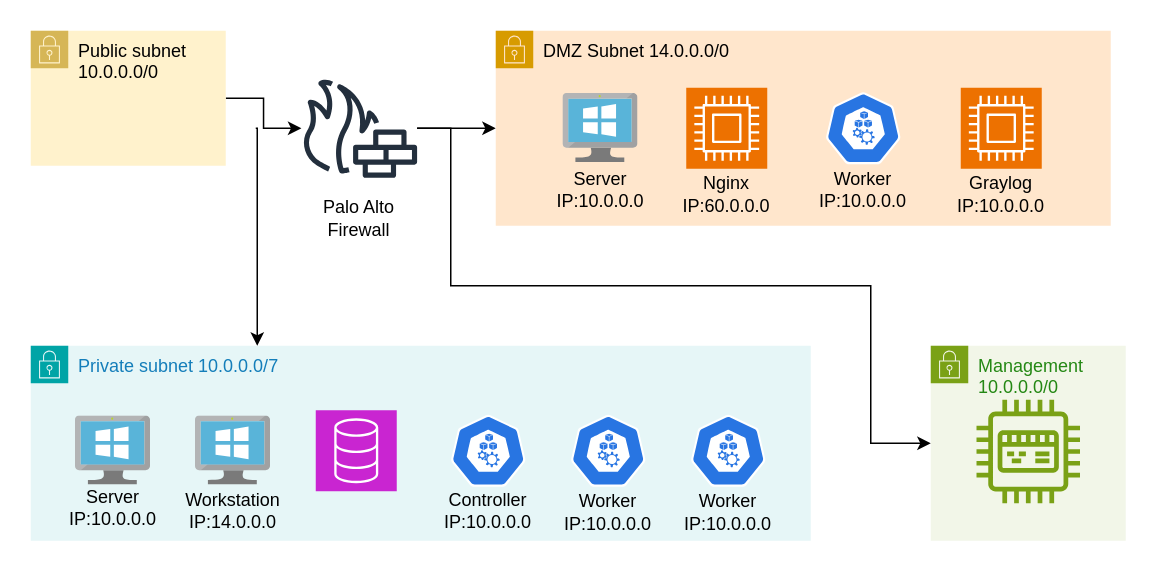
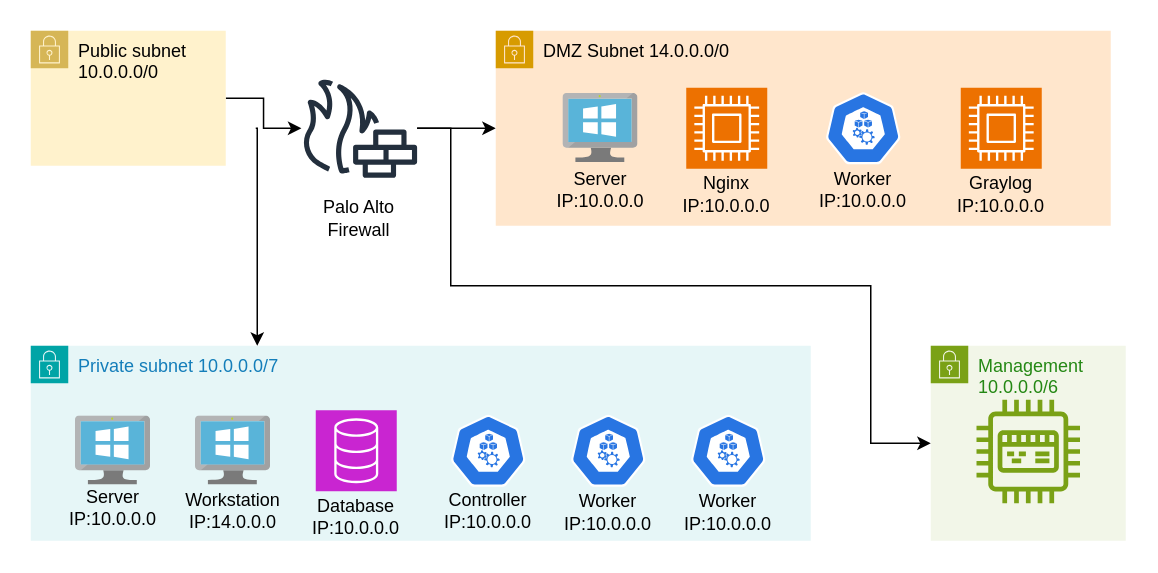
(727, 194) -> (727, 194)
(1029, 378) -> (1029, 378)
none -> (356, 516)
